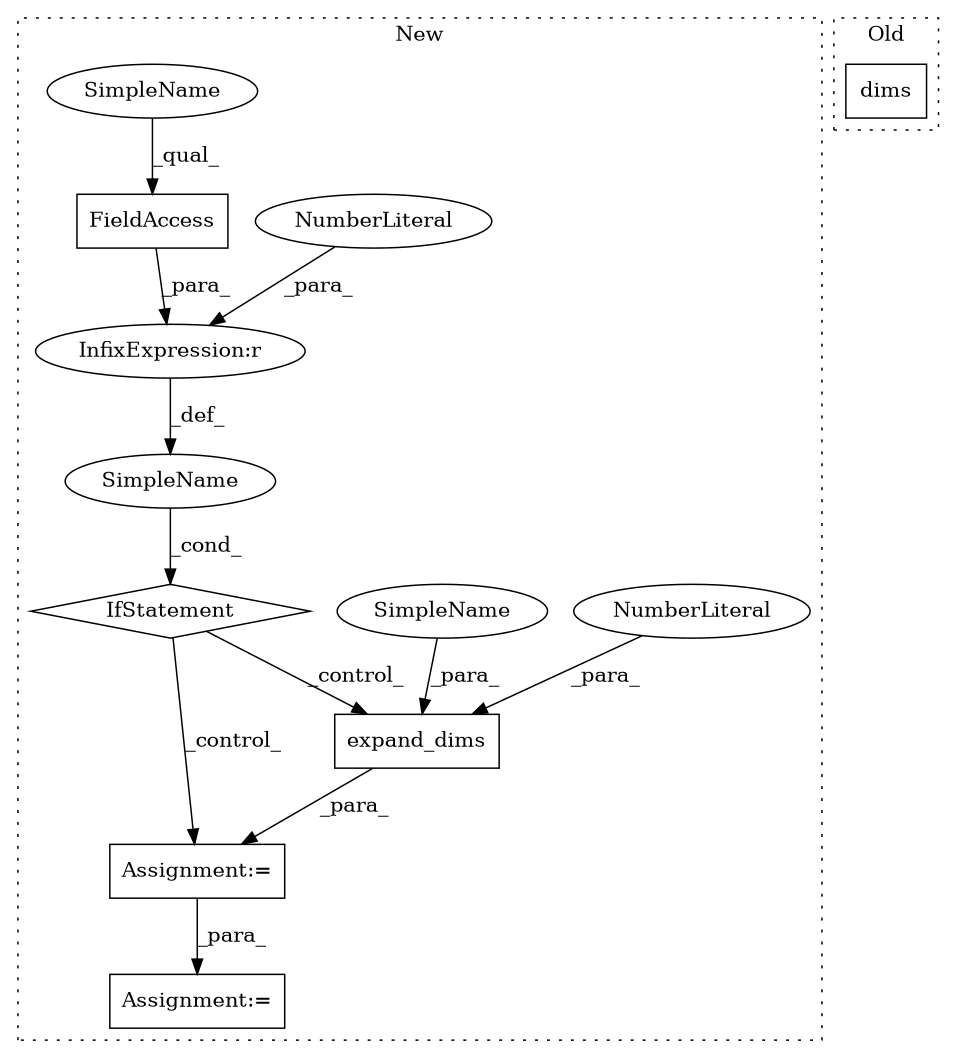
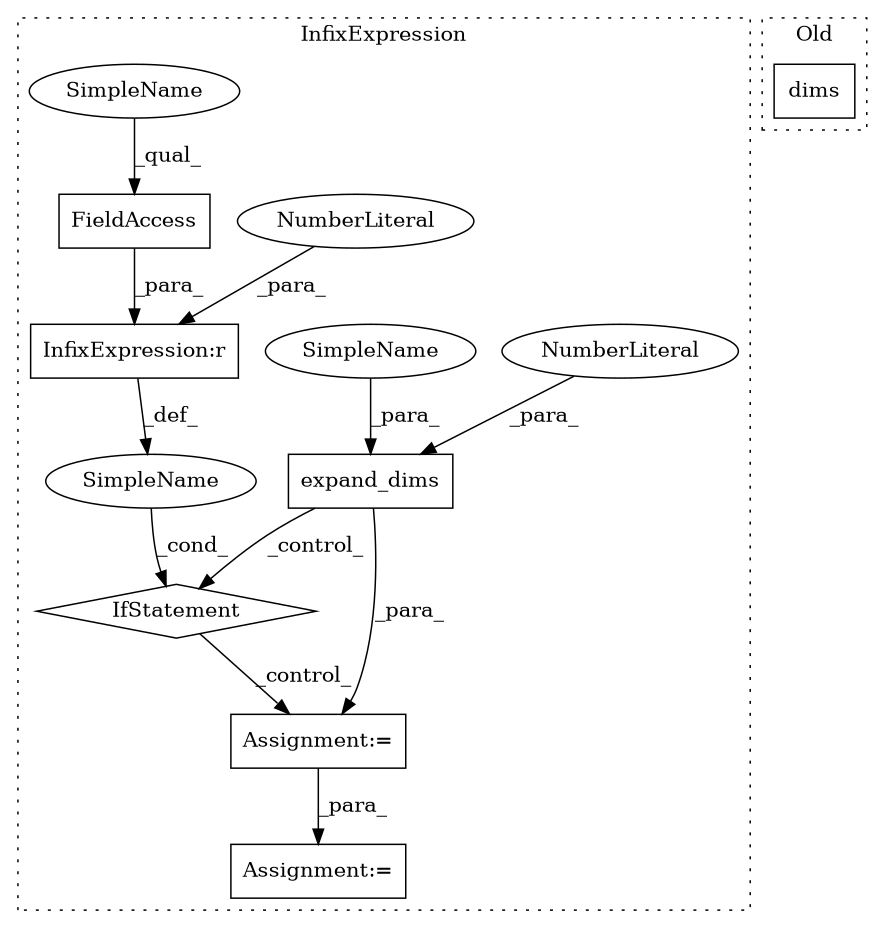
(420, 35) -> (384, 35)
(170, 351) -> (134, 351)
(280, 669) -> (260, 540)
